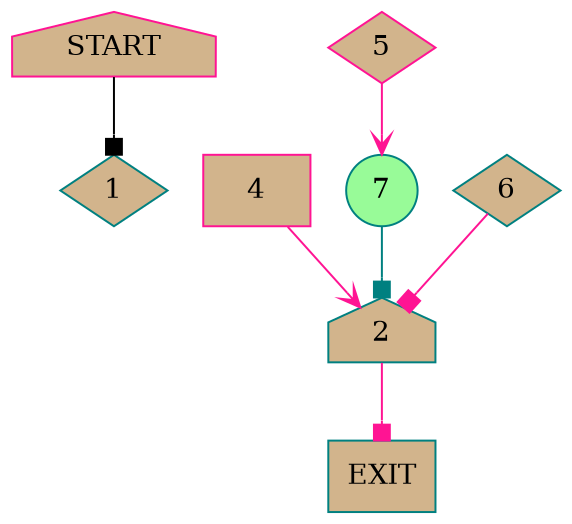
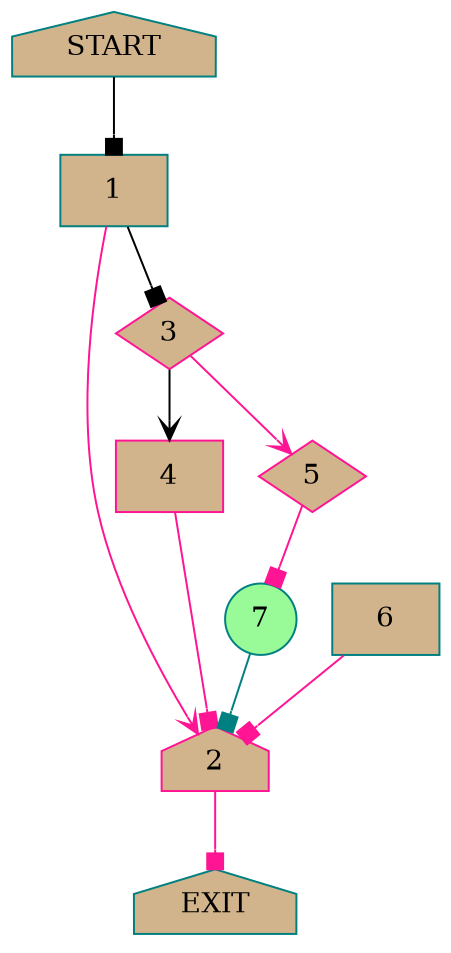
(114, 48) -> (114, 48)
(382, 109) -> (291, 536)
(114, 191) -> (114, 191)
(507, 191) -> (386, 619)
(317, 260) -> (191, 610)
none -> (170, 333)
(382, 333) -> (215, 762)
(382, 476) -> (215, 905)
none -> (93, 481)
